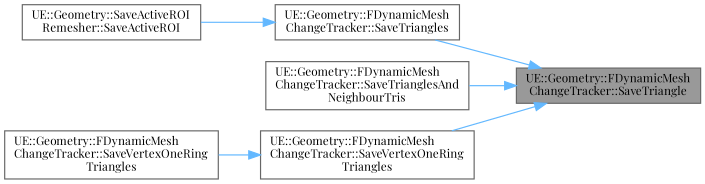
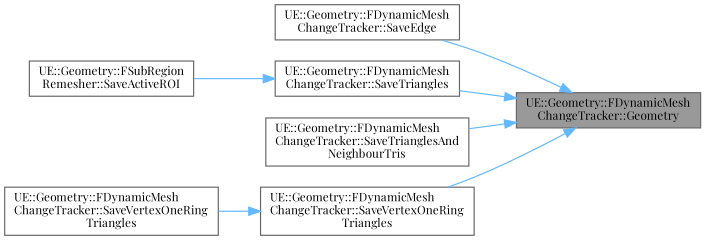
(111, 22) -> (111, 79)
none -> (367, 22)
(609, 86) -> (609, 110)
